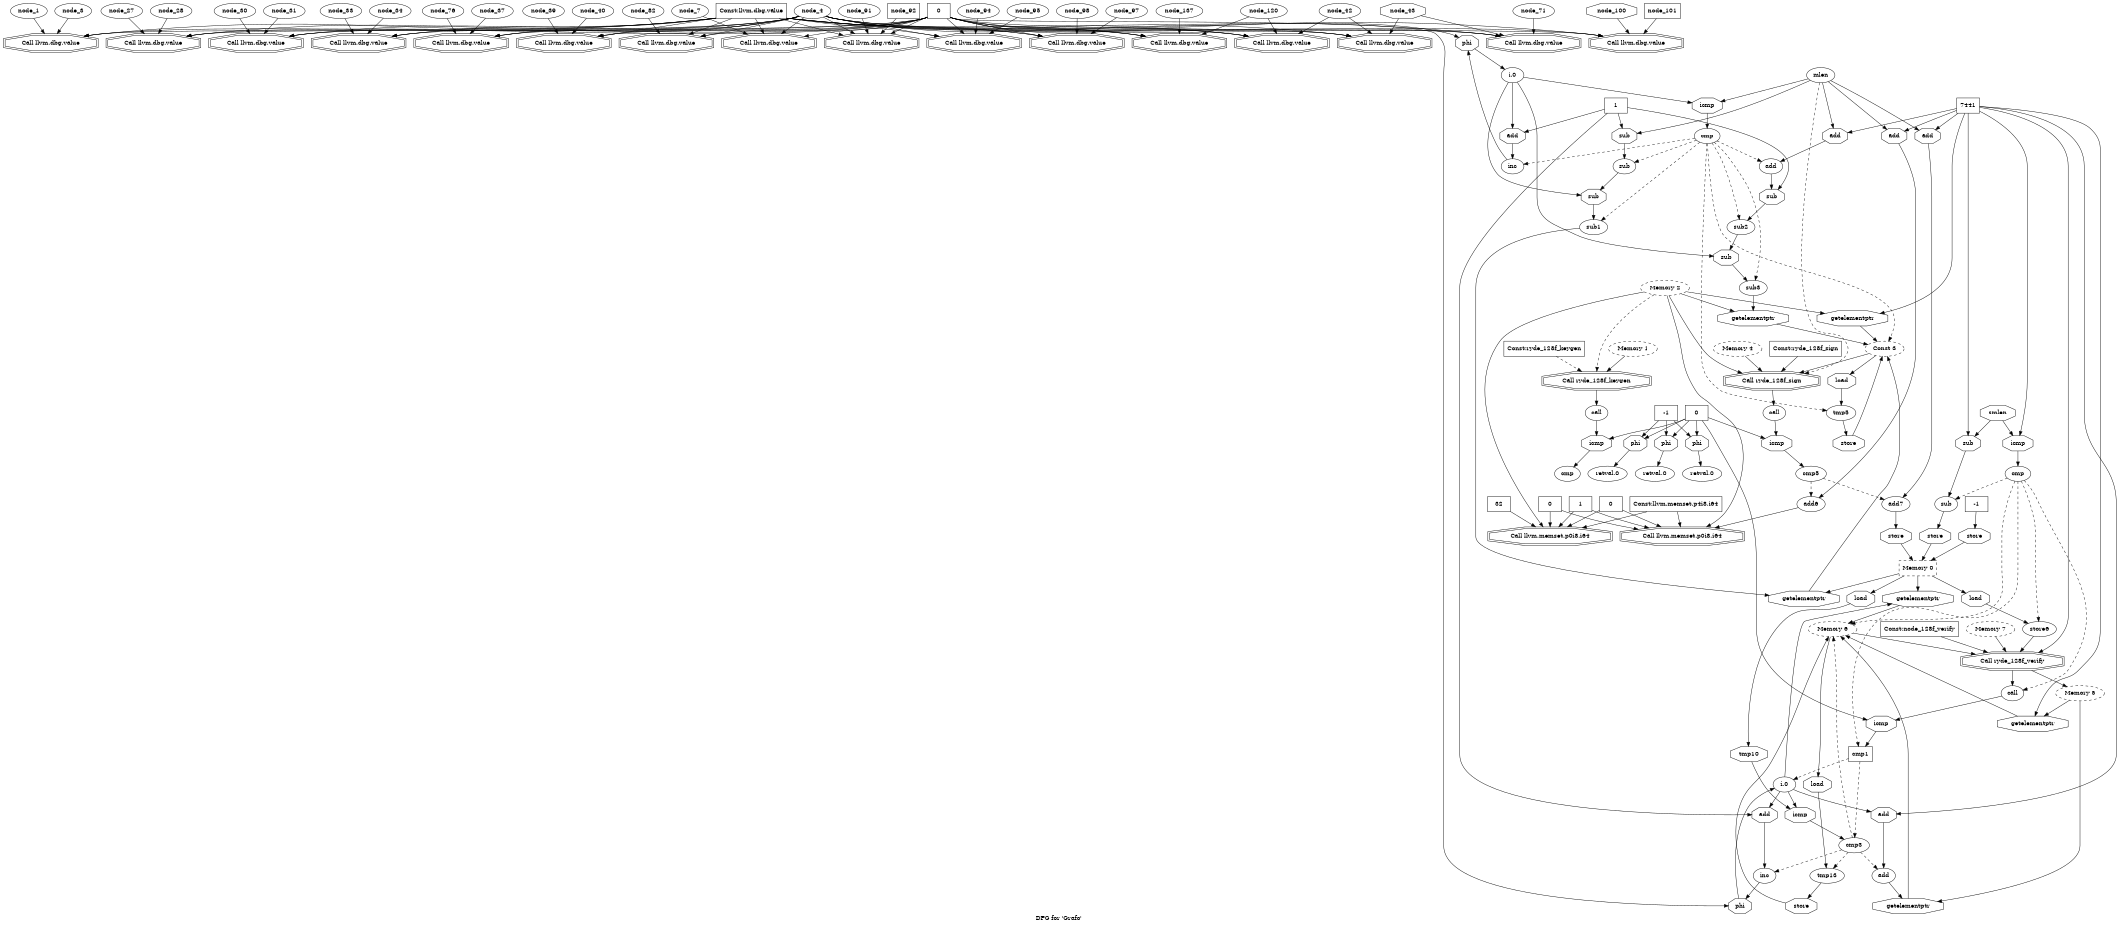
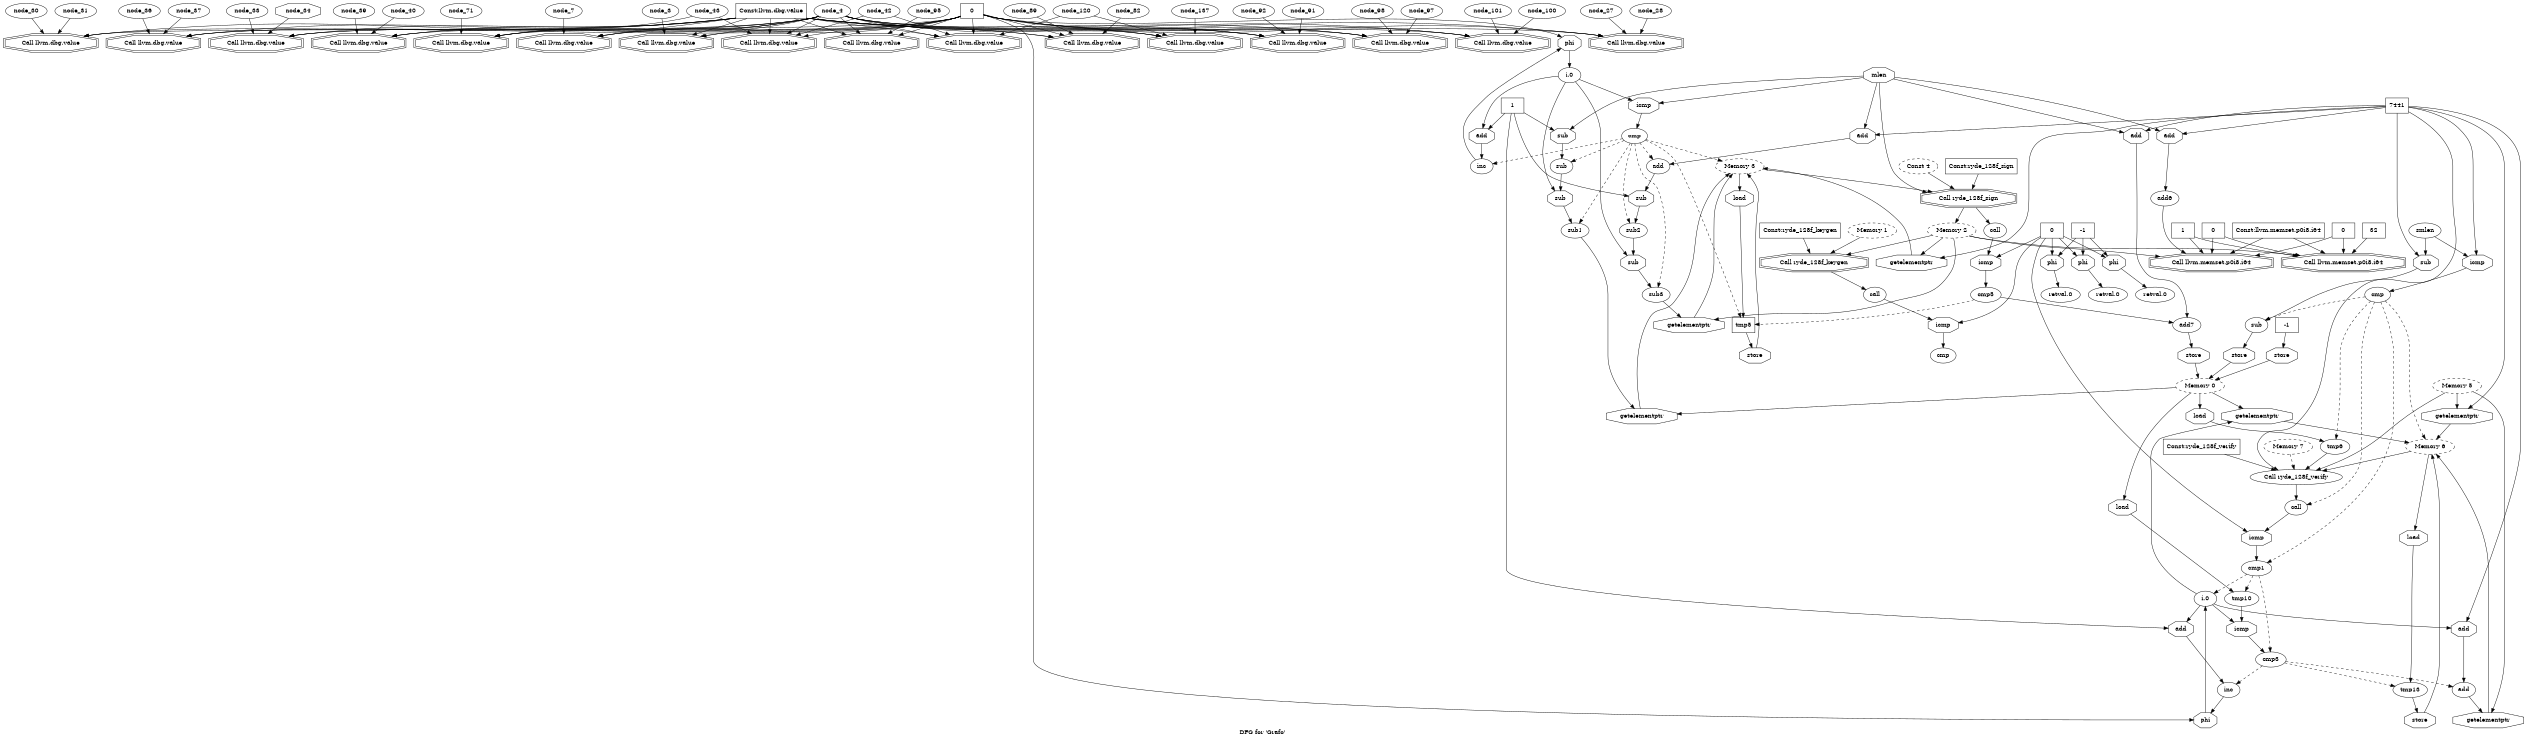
(29, 11) -> none
(390, 11) -> (298, 11)
(443, 11) -> (139, 11)
(904, 11) -> (1254, 11)
(978, 11) -> none
none -> (1024, 11)
(1403, 11) -> (707, 11)
(1612, 11) -> (1542, 11)
(1662, 11) -> (1488, 11)
(1821, 75) -> (1879, 75)
(1802, 252) -> (1885, 146)
(1617, 325) -> (1892, 245)
(1696, 341) -> (1961, 213)
(1738, 349) -> (1918, 166)
(1885, 349) -> (1740, 166)
(1567, 363) -> (1806, 244)
(1841, 413) -> (1743, 325)
(1998, 413) -> (2425, 231)
(1811, 487) -> (1867, 317)
(1852, 488) -> (2085, 310)
(1676, 504) -> (2278, 231)
(1918, 568) -> (2200, 386)
none -> (2250, 582)
(1920, 629) -> (2202, 447)
(2039, 629) -> (2335, 447)
(2000, 642) -> (2292, 460)
(2012, 661) -> (2296, 477)
(2047, 678) -> (2385, 434)
(1837, 740) -> none
(1749, 754) -> (2242, 599)
(1860, 754) -> (2256, 568)
